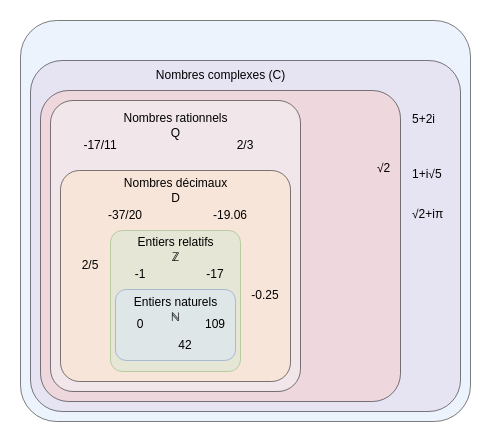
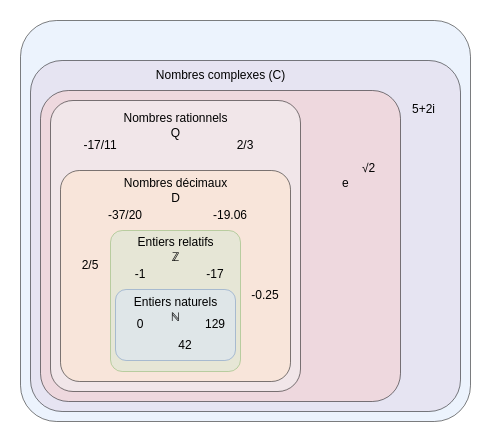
(431, 121) -> (431, 111)
(386, 170) -> (371, 170)
(436, 176) -> none
none -> (351, 185)
(431, 216) -> none
(216, 325) -> (216, 325)
